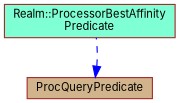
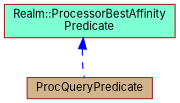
(97, 52) -> (83, 63)
